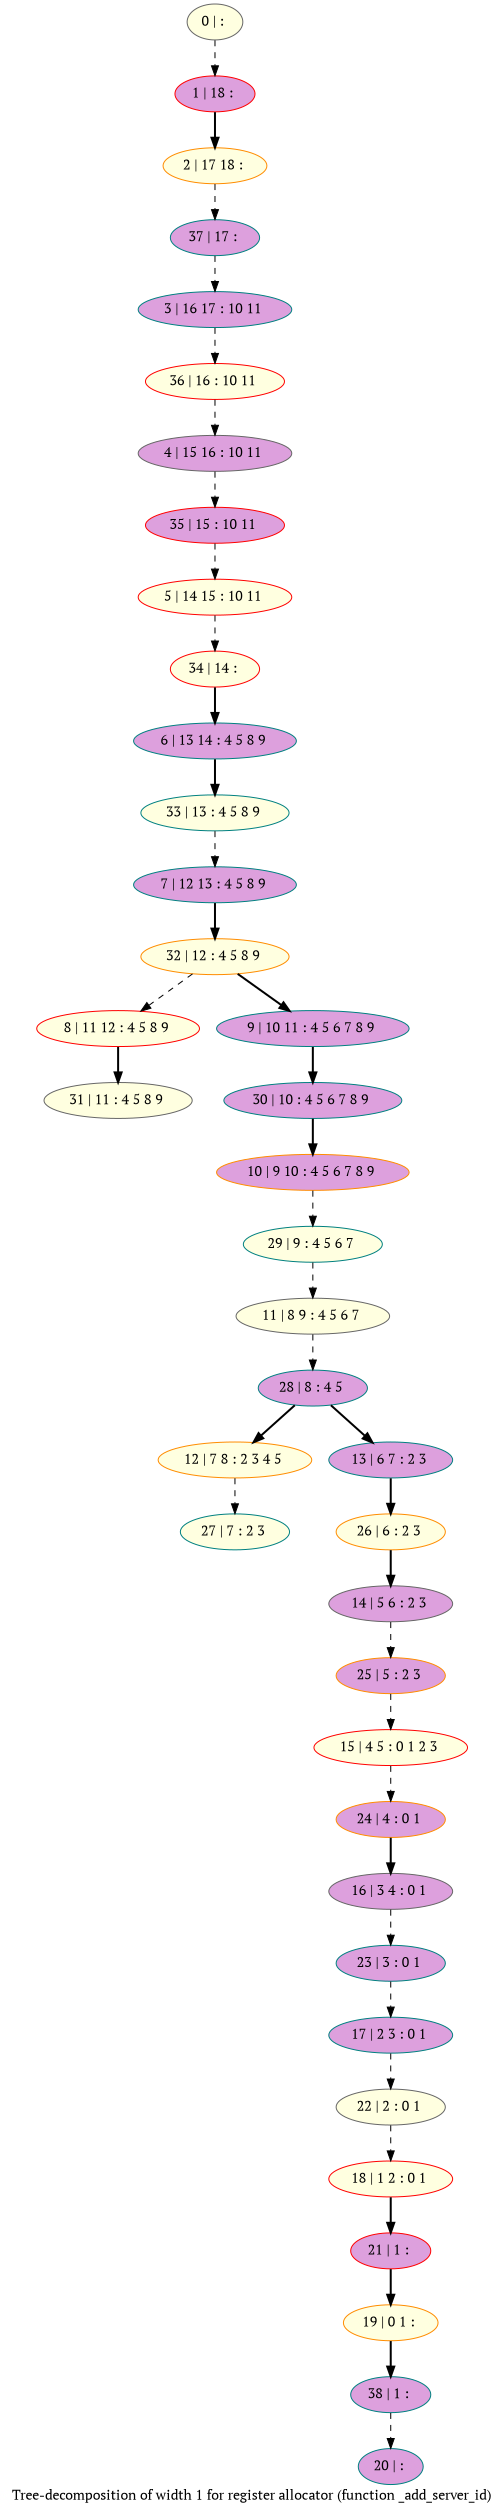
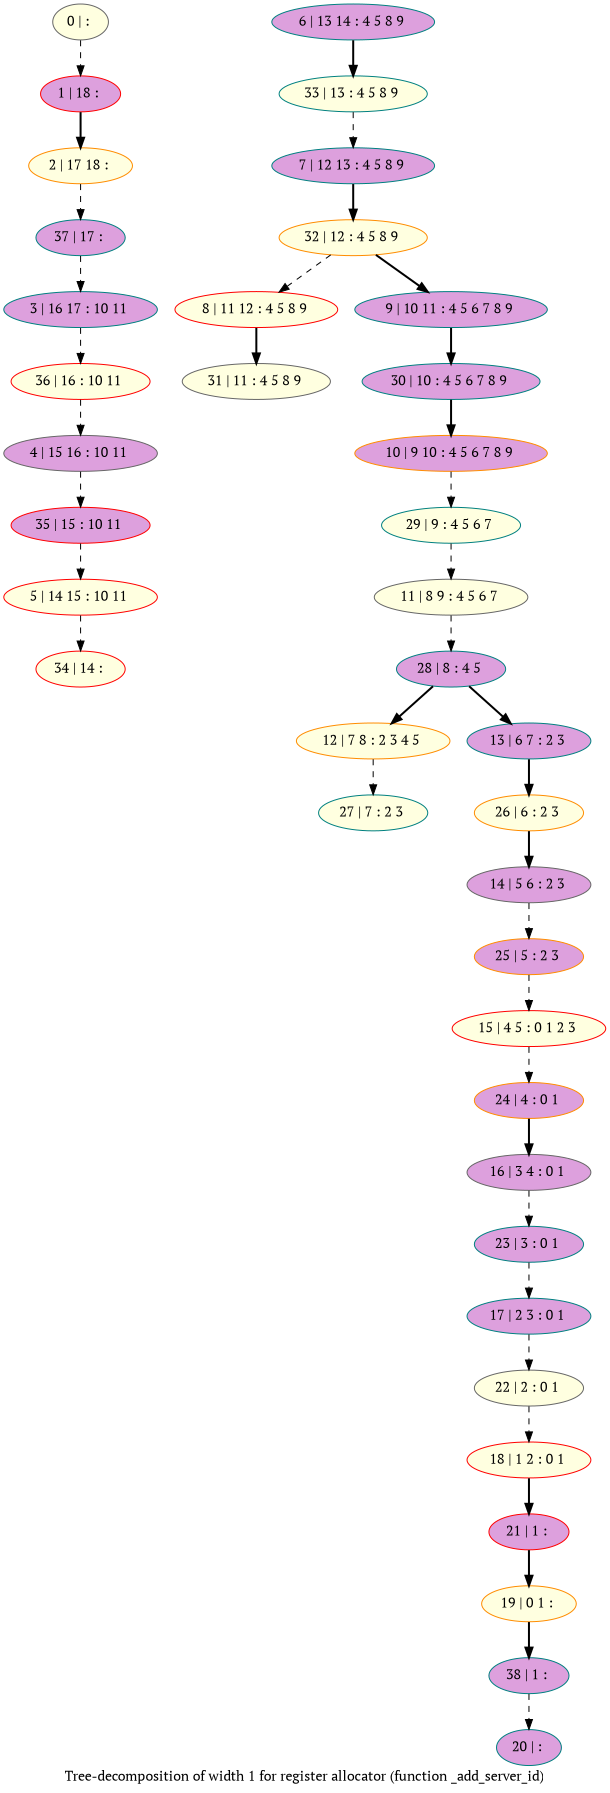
(215, 700) -> none
